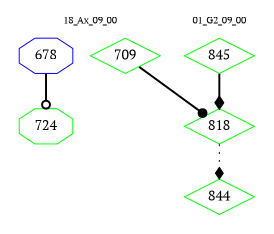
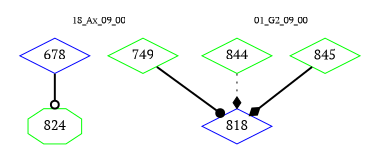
(46, 56) -> (55, 56)
(125, 56) -> (143, 56)
(46, 126) -> (55, 126)
(219, 126) -> (237, 126)
(219, 156) -> (237, 85)
